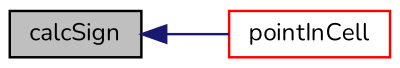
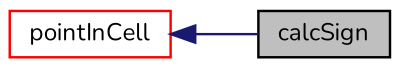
(198, 34) -> (227, 34)
